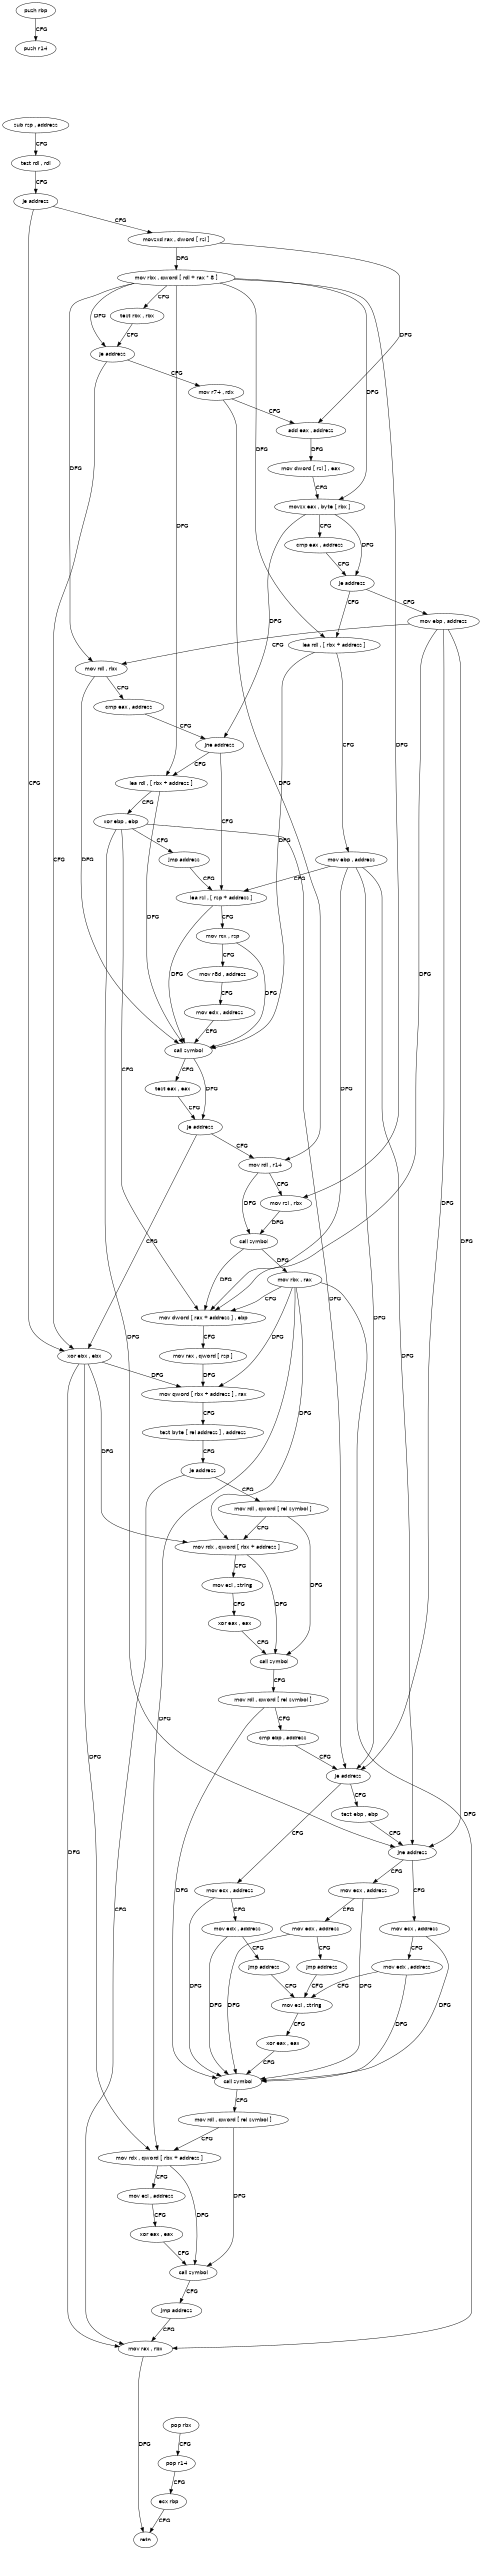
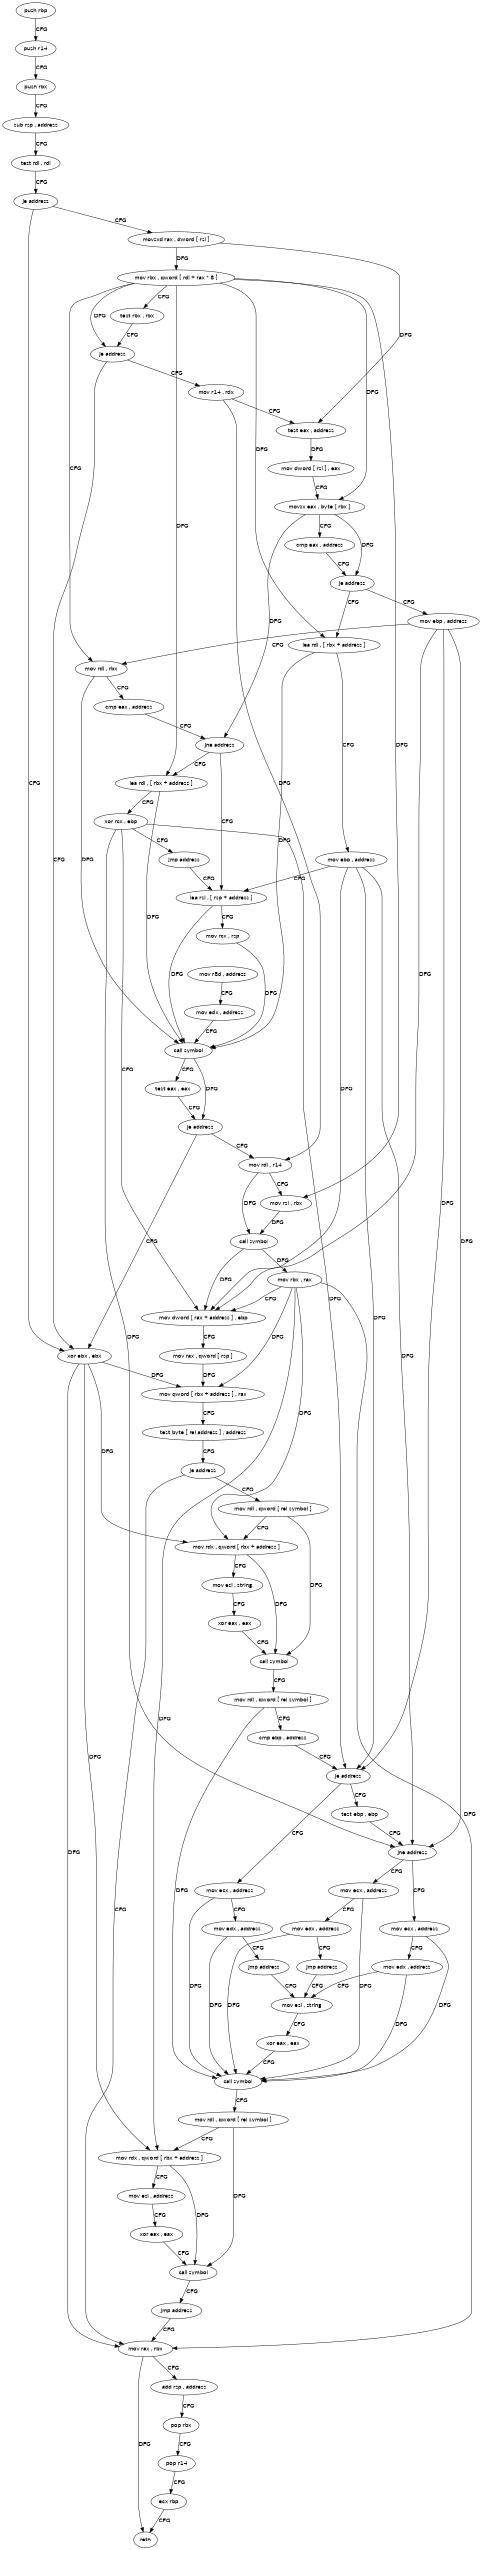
none -> (36, 87)
(216, 392) -> (216, 392)
(311, 431) -> (311, 431)
(76, 469) -> (76, 469)
(121, 822) -> (121, 822)
(223, 953) -> none
none -> (184, 2387)
